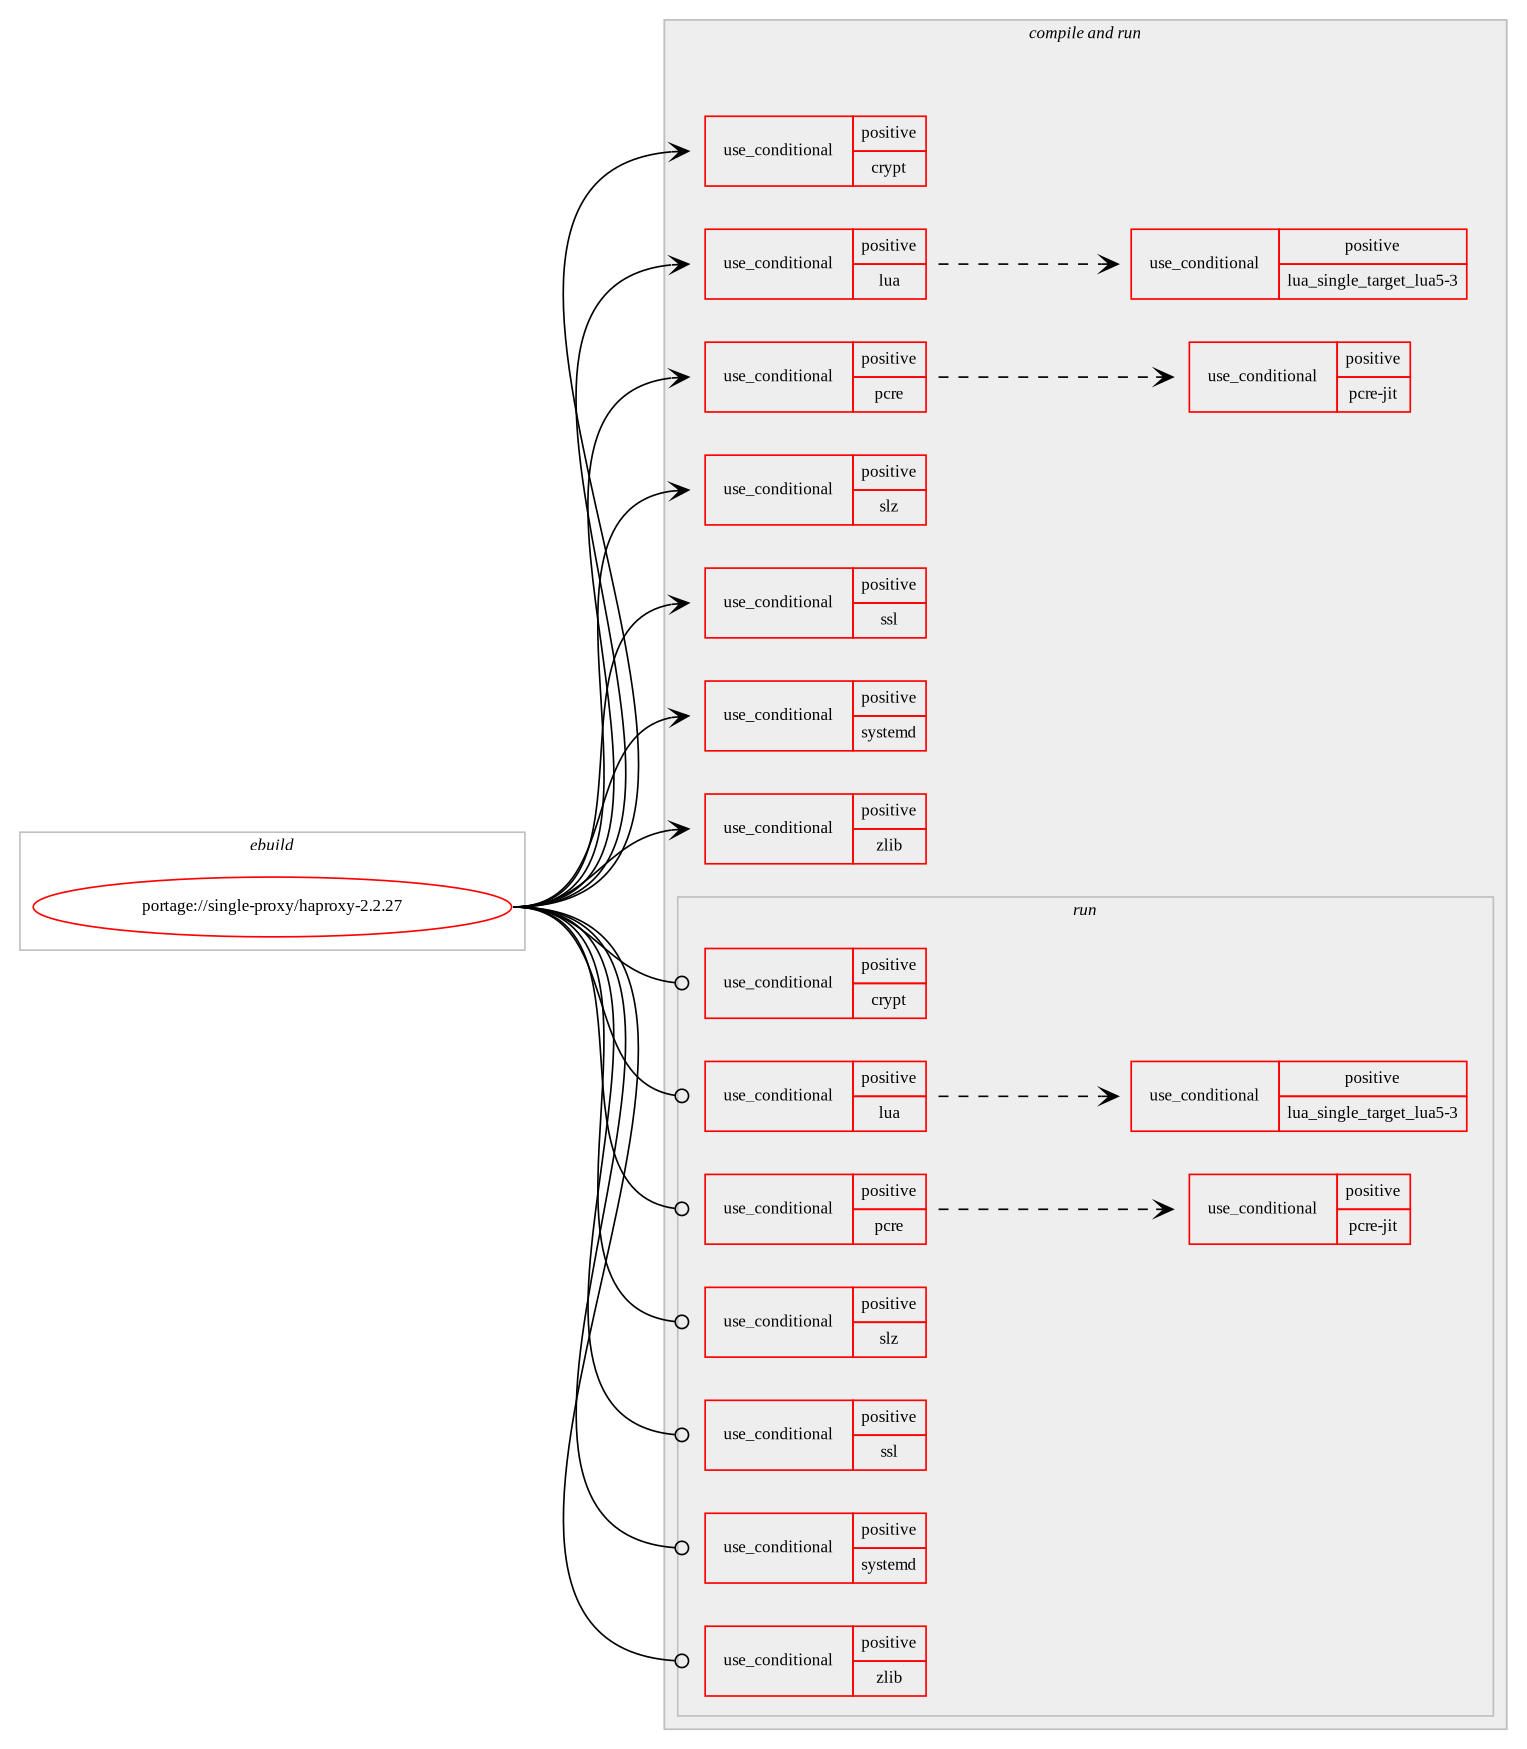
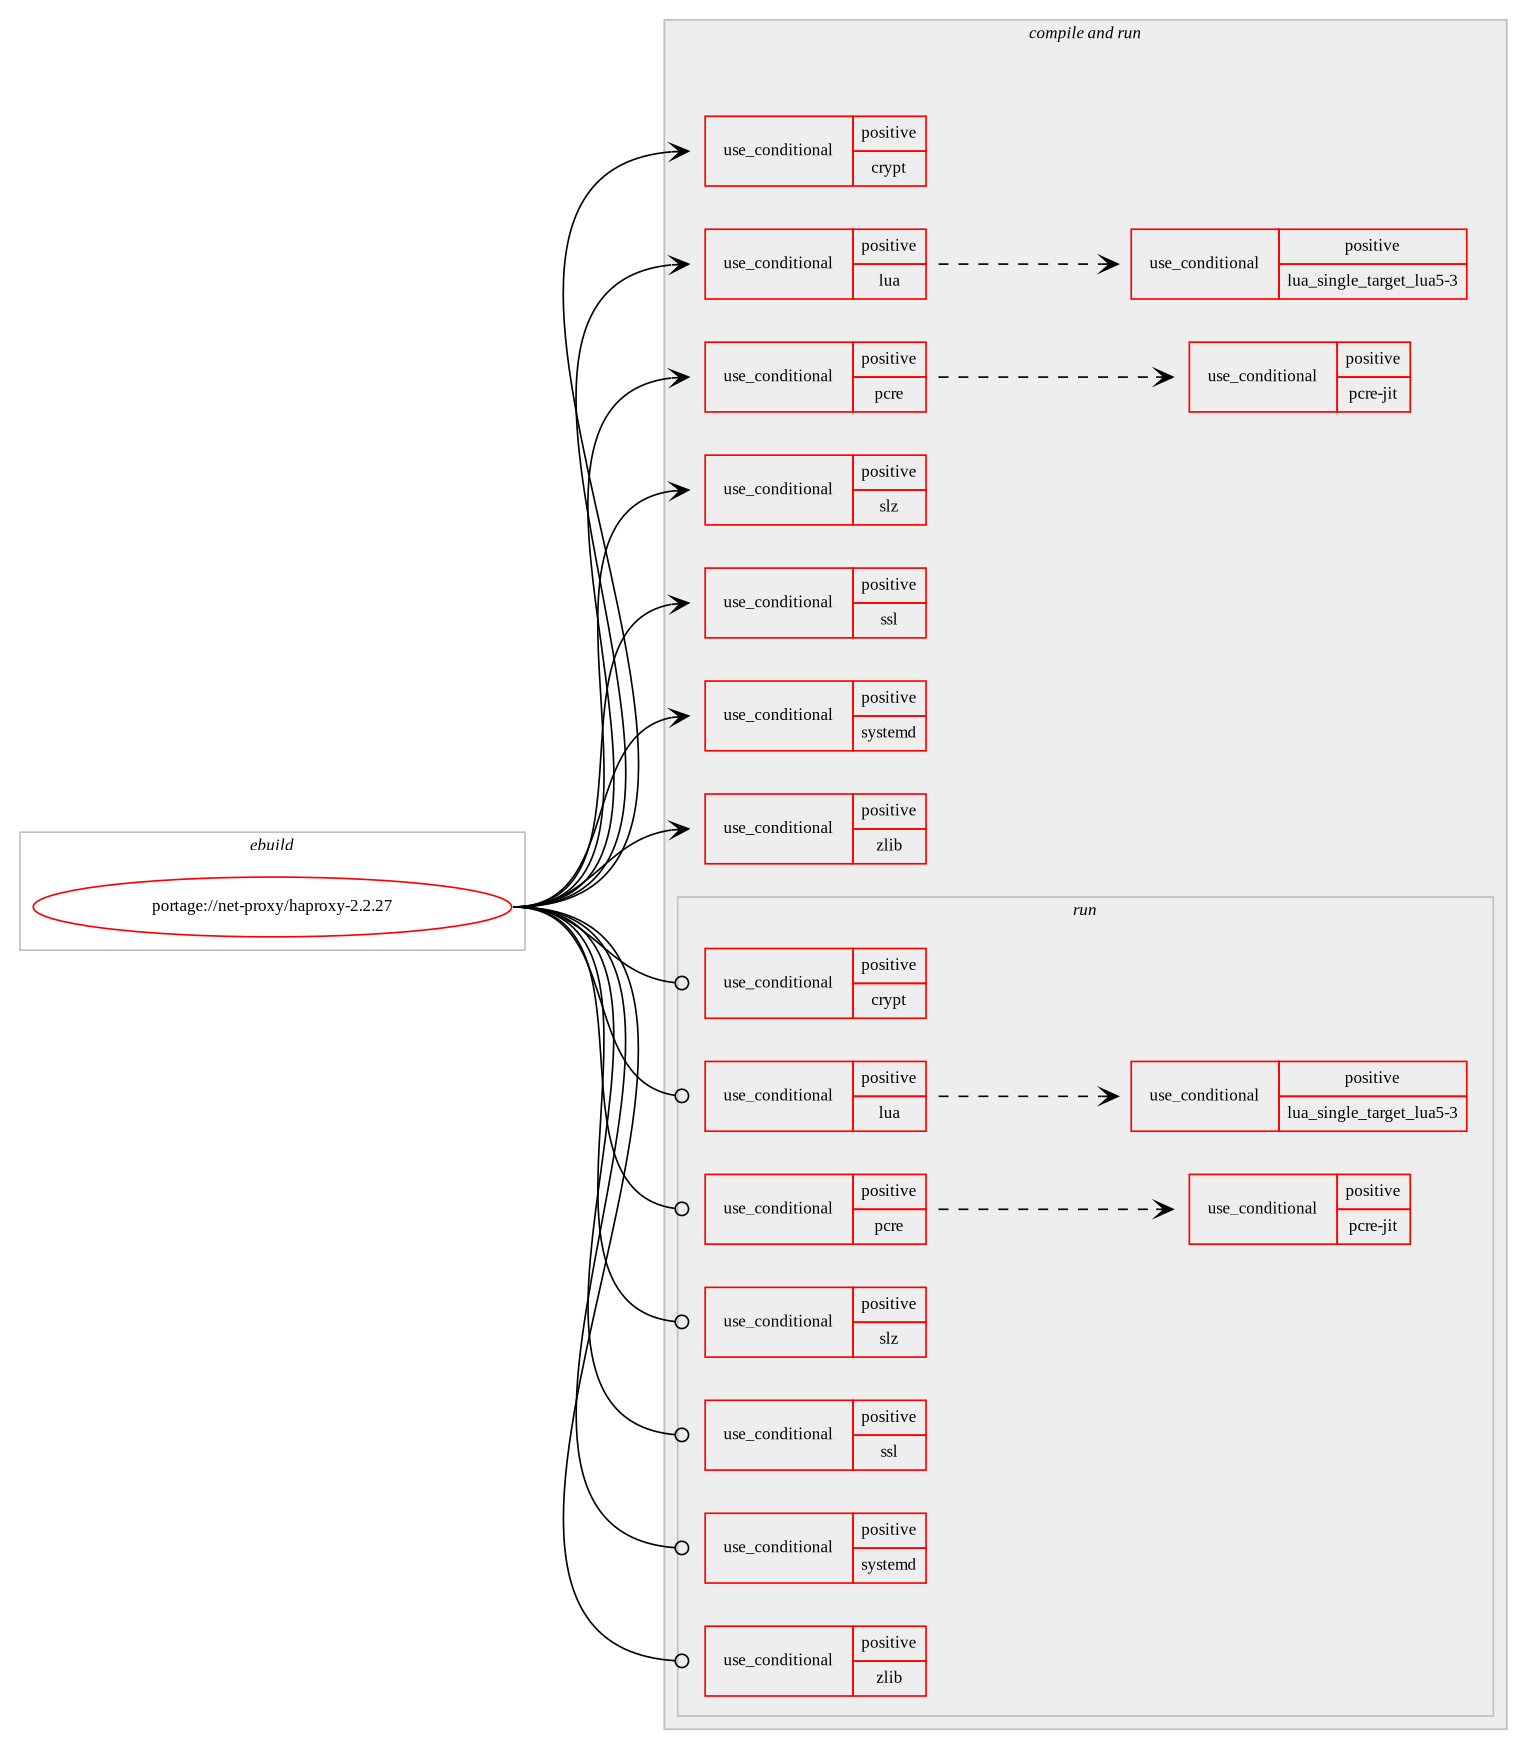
(272, 907) -> (272, 907)
